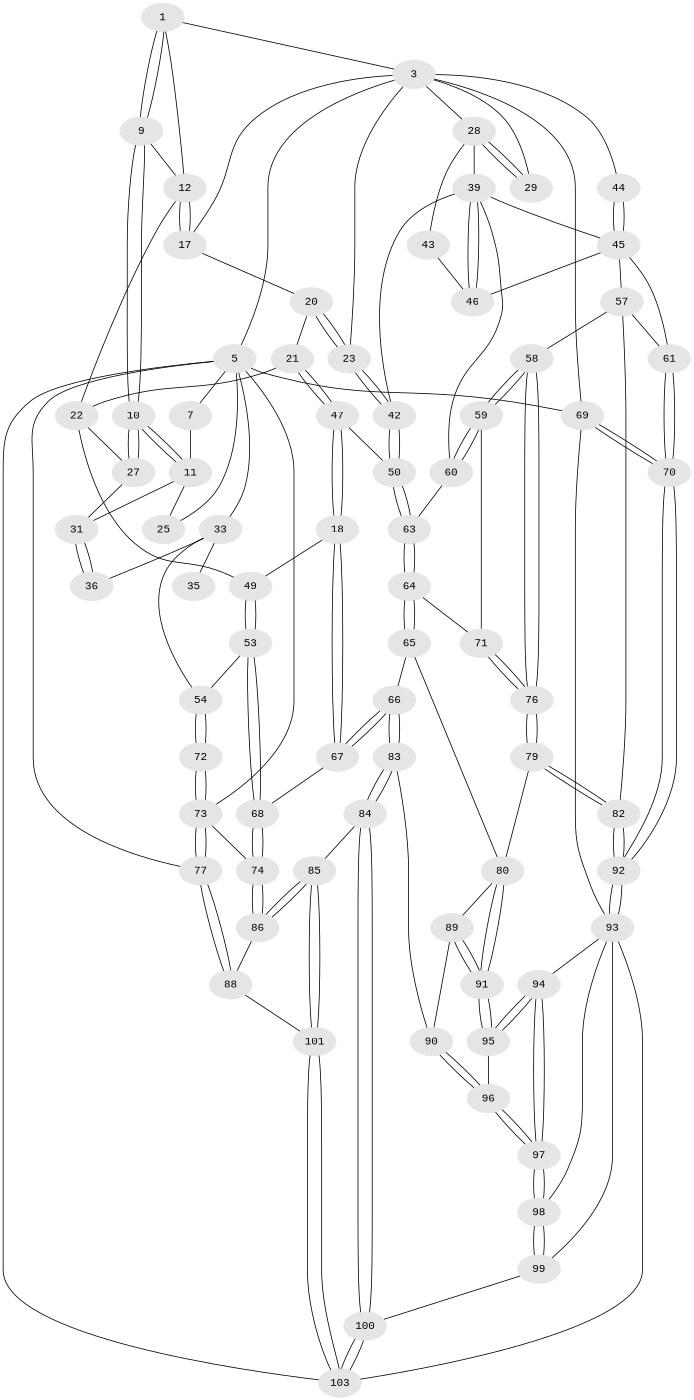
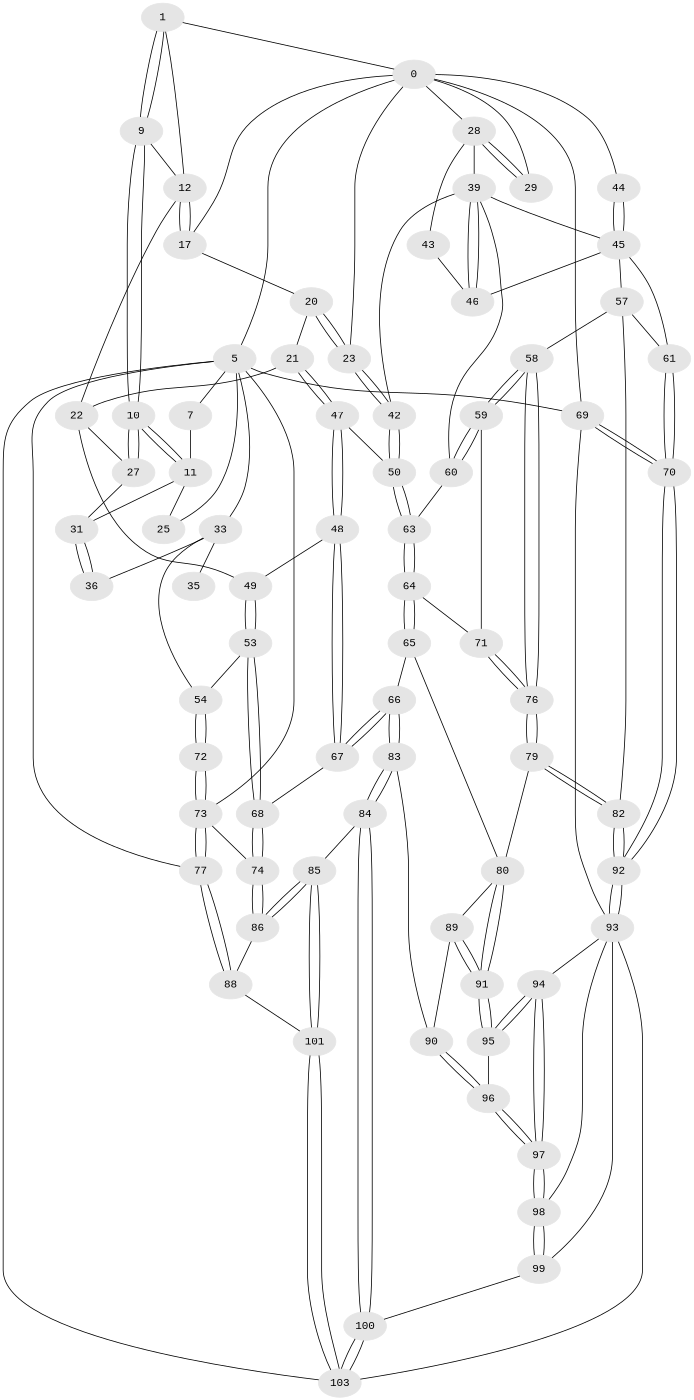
(414, 74) -> (414, 74)
(337, 529) -> (337, 529)
